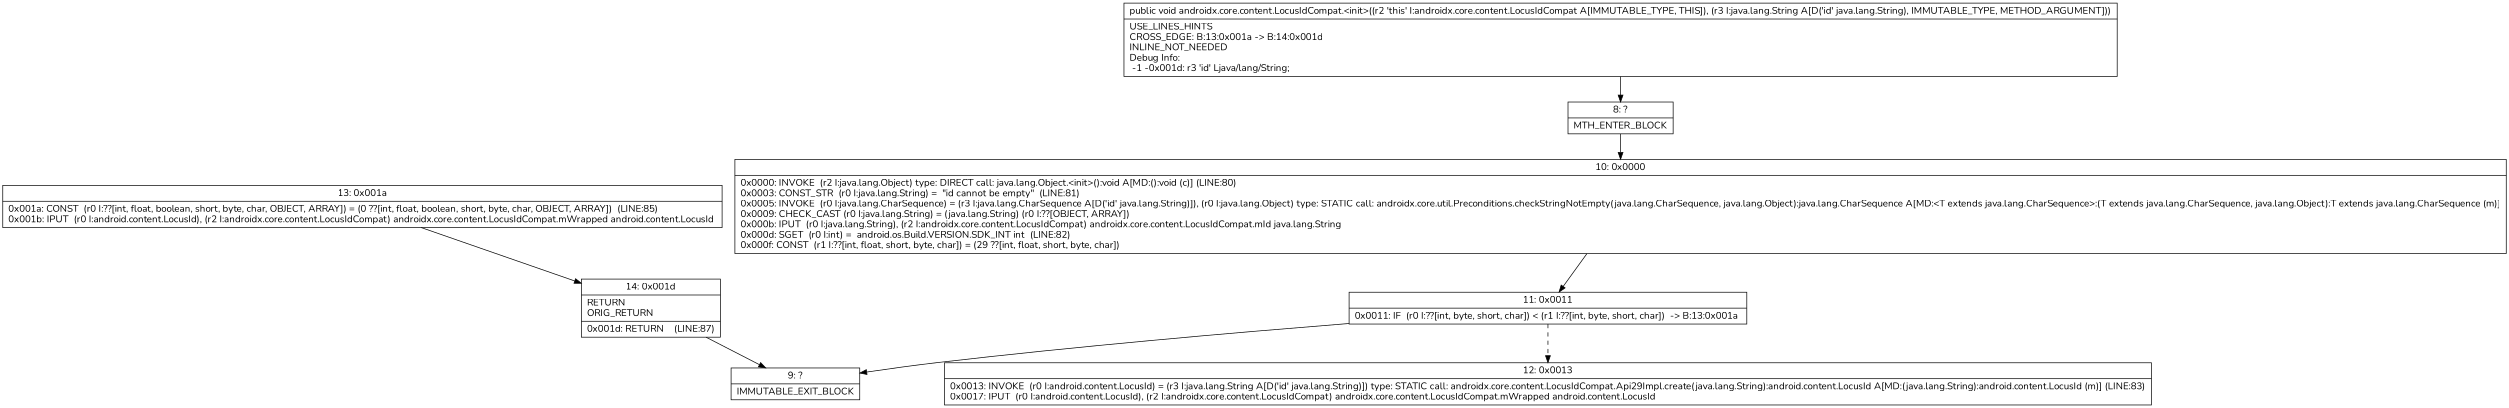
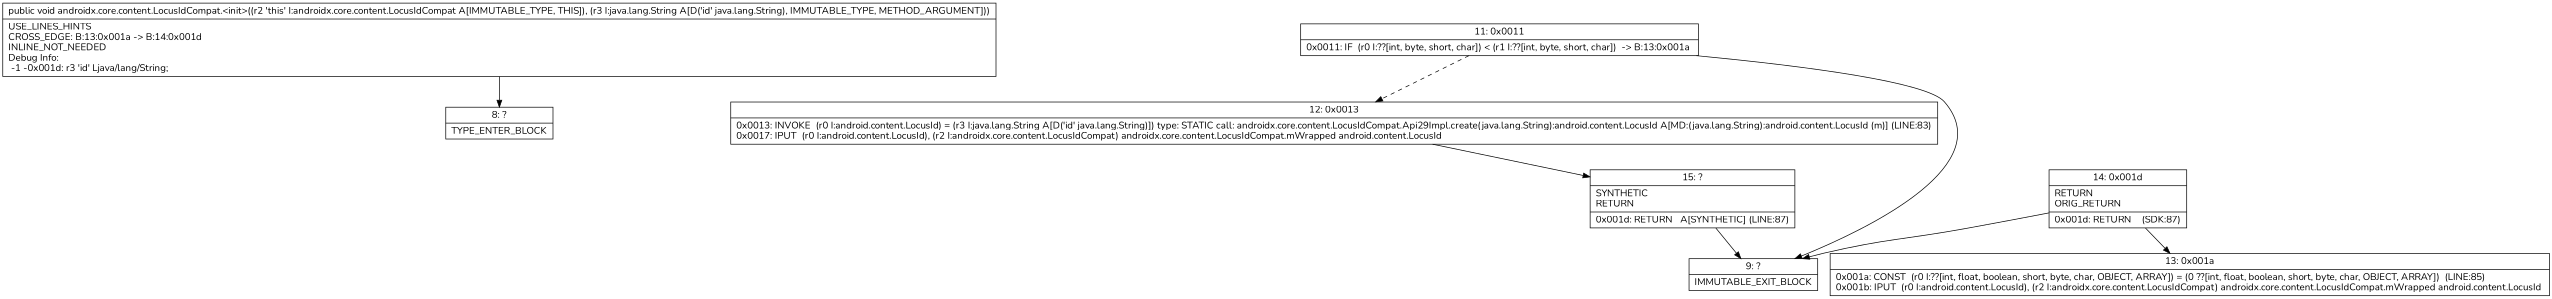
(1621, 126) -> (499, 131)
none -> (1693, 199)
(1621, 206) -> none
(498, 254) -> (2155, 238)
(651, 329) -> (2118, 220)
